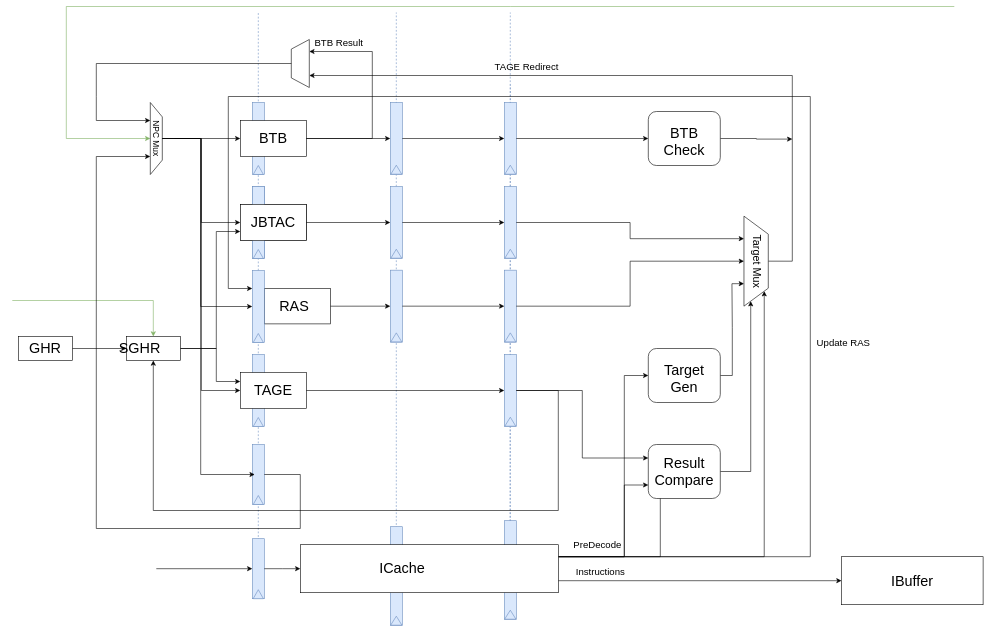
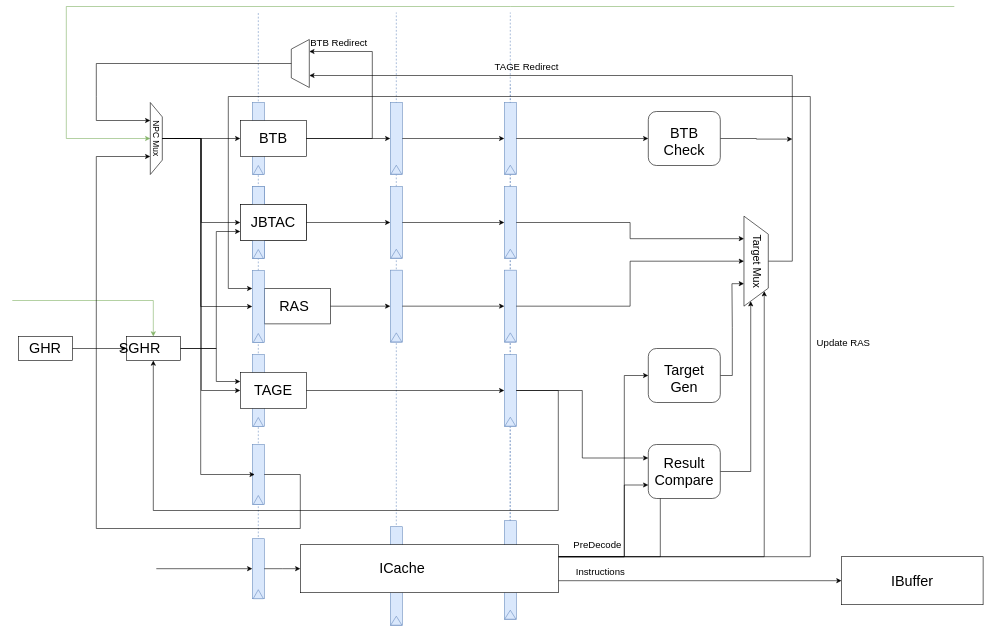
(339, 42) -> (339, 42)
